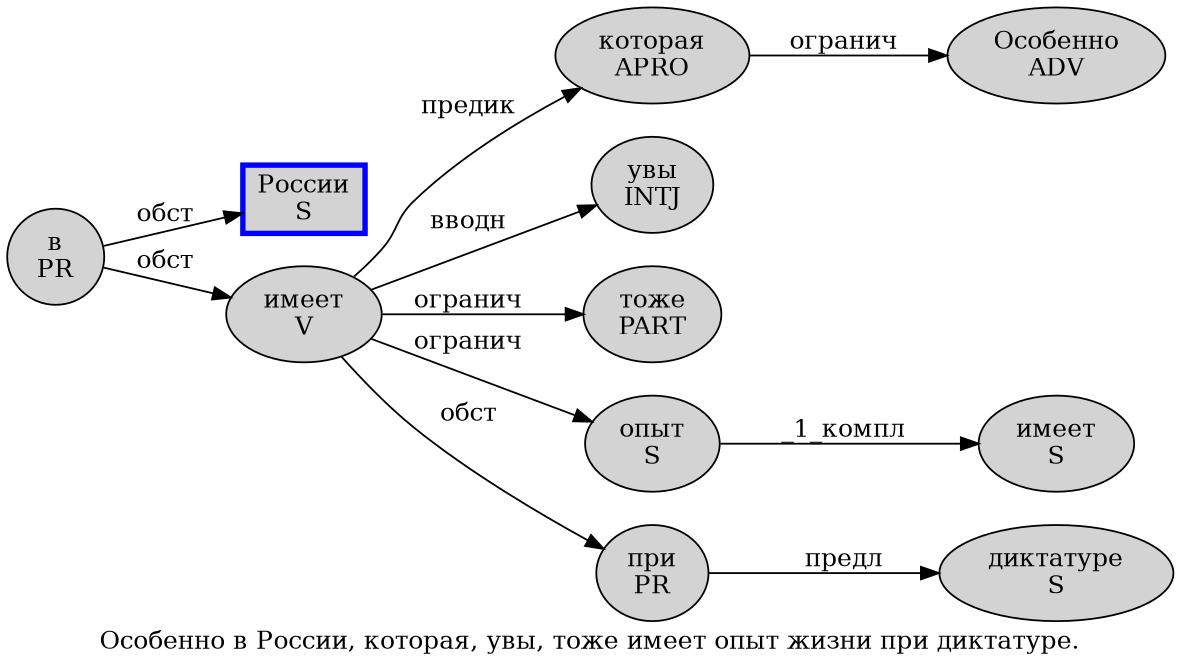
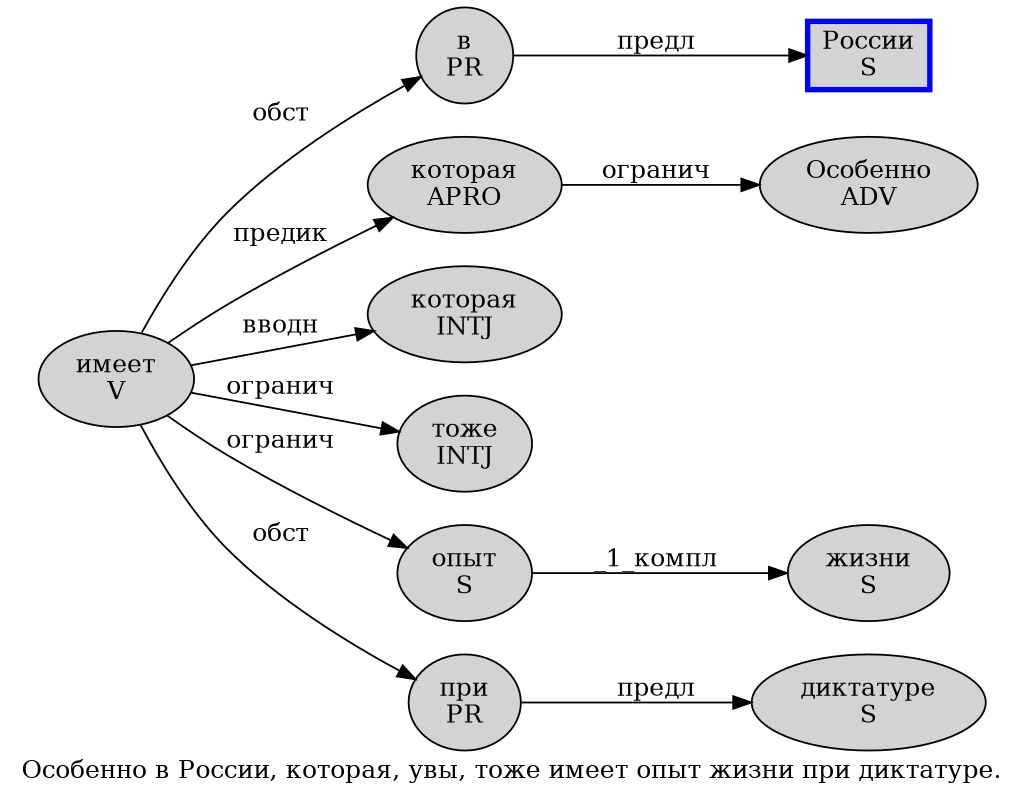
(652, 185) -> (465, 314)
(165, 215) -> (657, 42)
(158, 280) -> (253, 189)
(652, 314) -> (465, 444)
(1056, 444) -> (869, 573)
